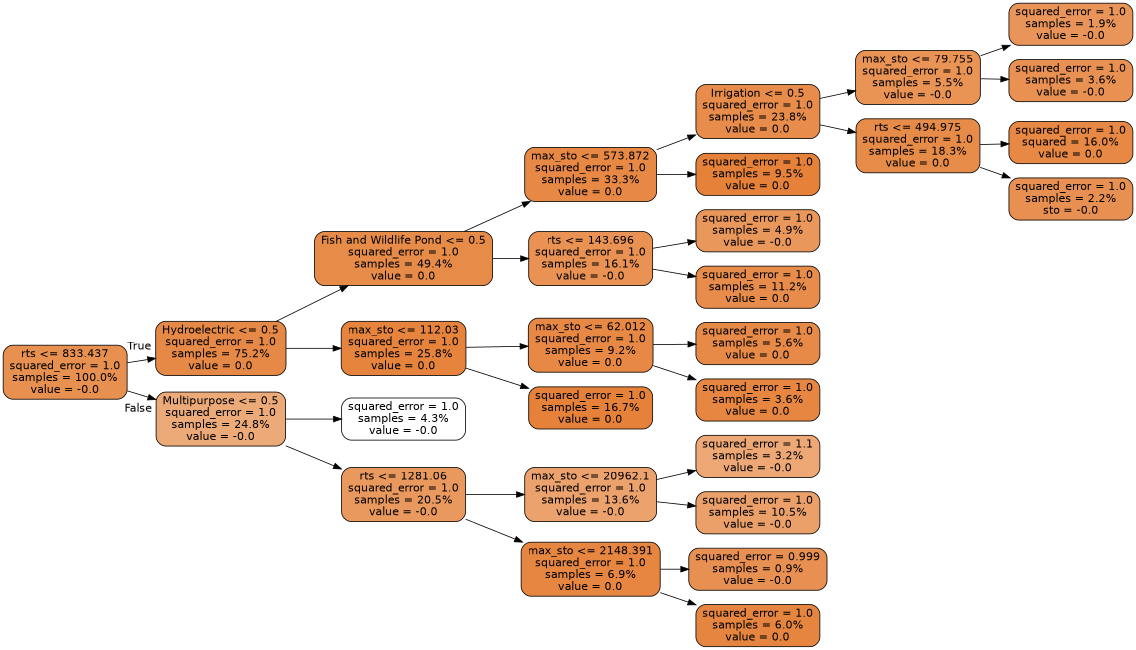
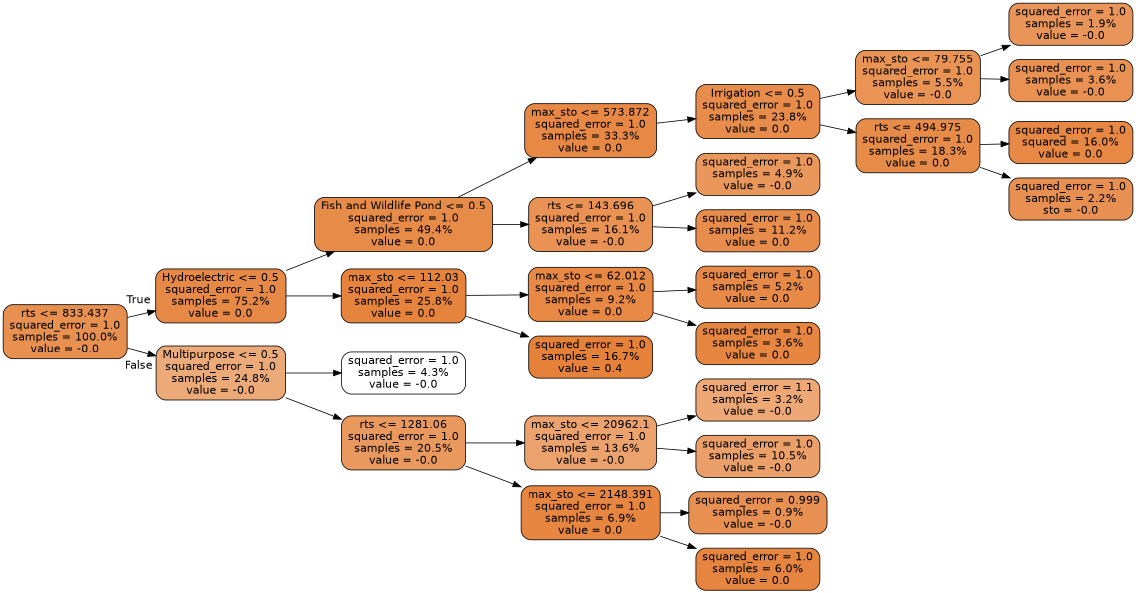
(758, 174) -> none
(758, 344) -> (758, 287)
(591, 408) -> (591, 357)
